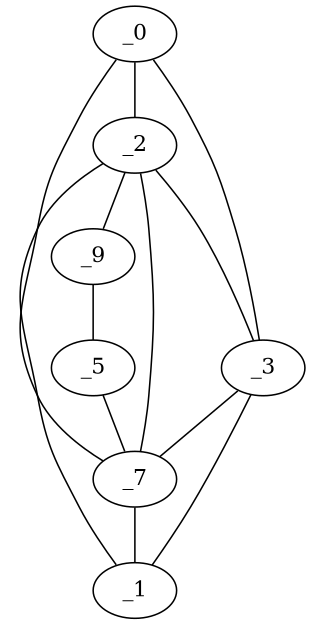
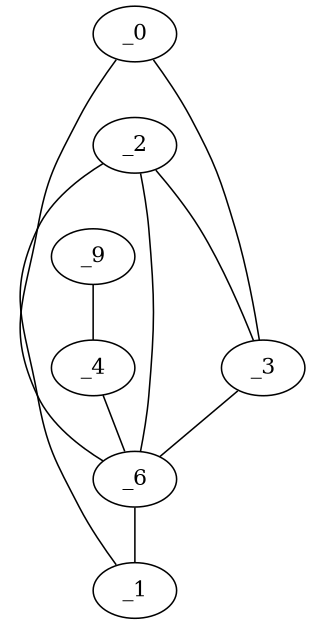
(135, 90) -> none
(114, 201) -> none
(93, 368) -> (93, 368)
(135, 479) -> (135, 479)
(205, 482) -> none
